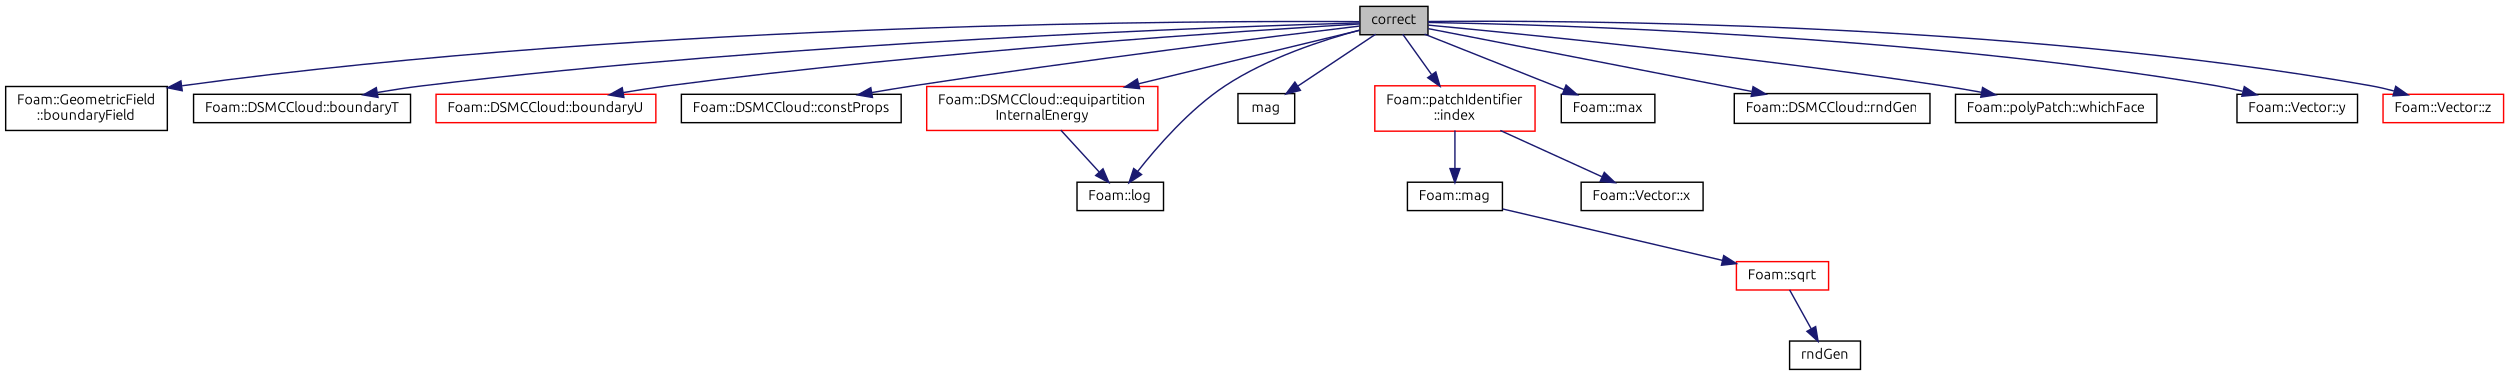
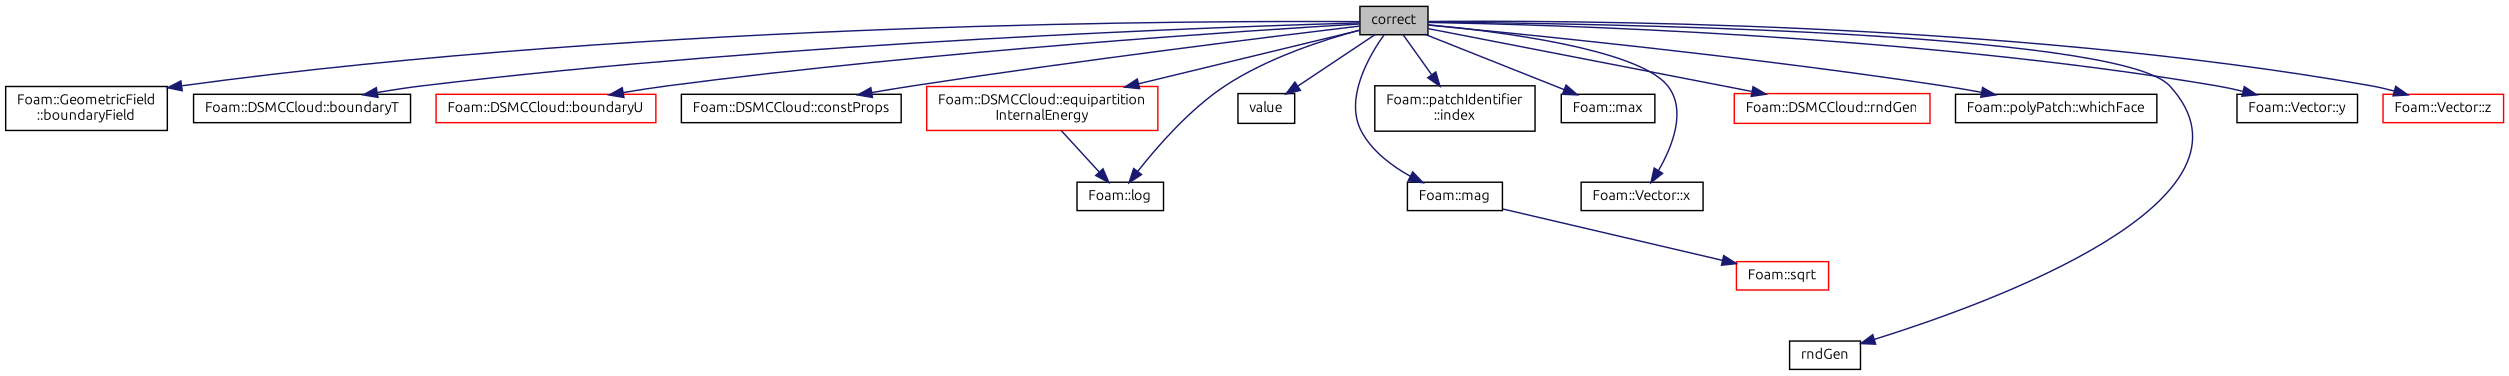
(1266, 108) -> (1266, 108)
(1455, 108) -> (1455, 108)
(1832, 108) -> (1832, 108)
(1455, 149) -> (1356, 113)
(1551, 154) -> (1596, 52)
(1800, 309) -> (2184, 112)
